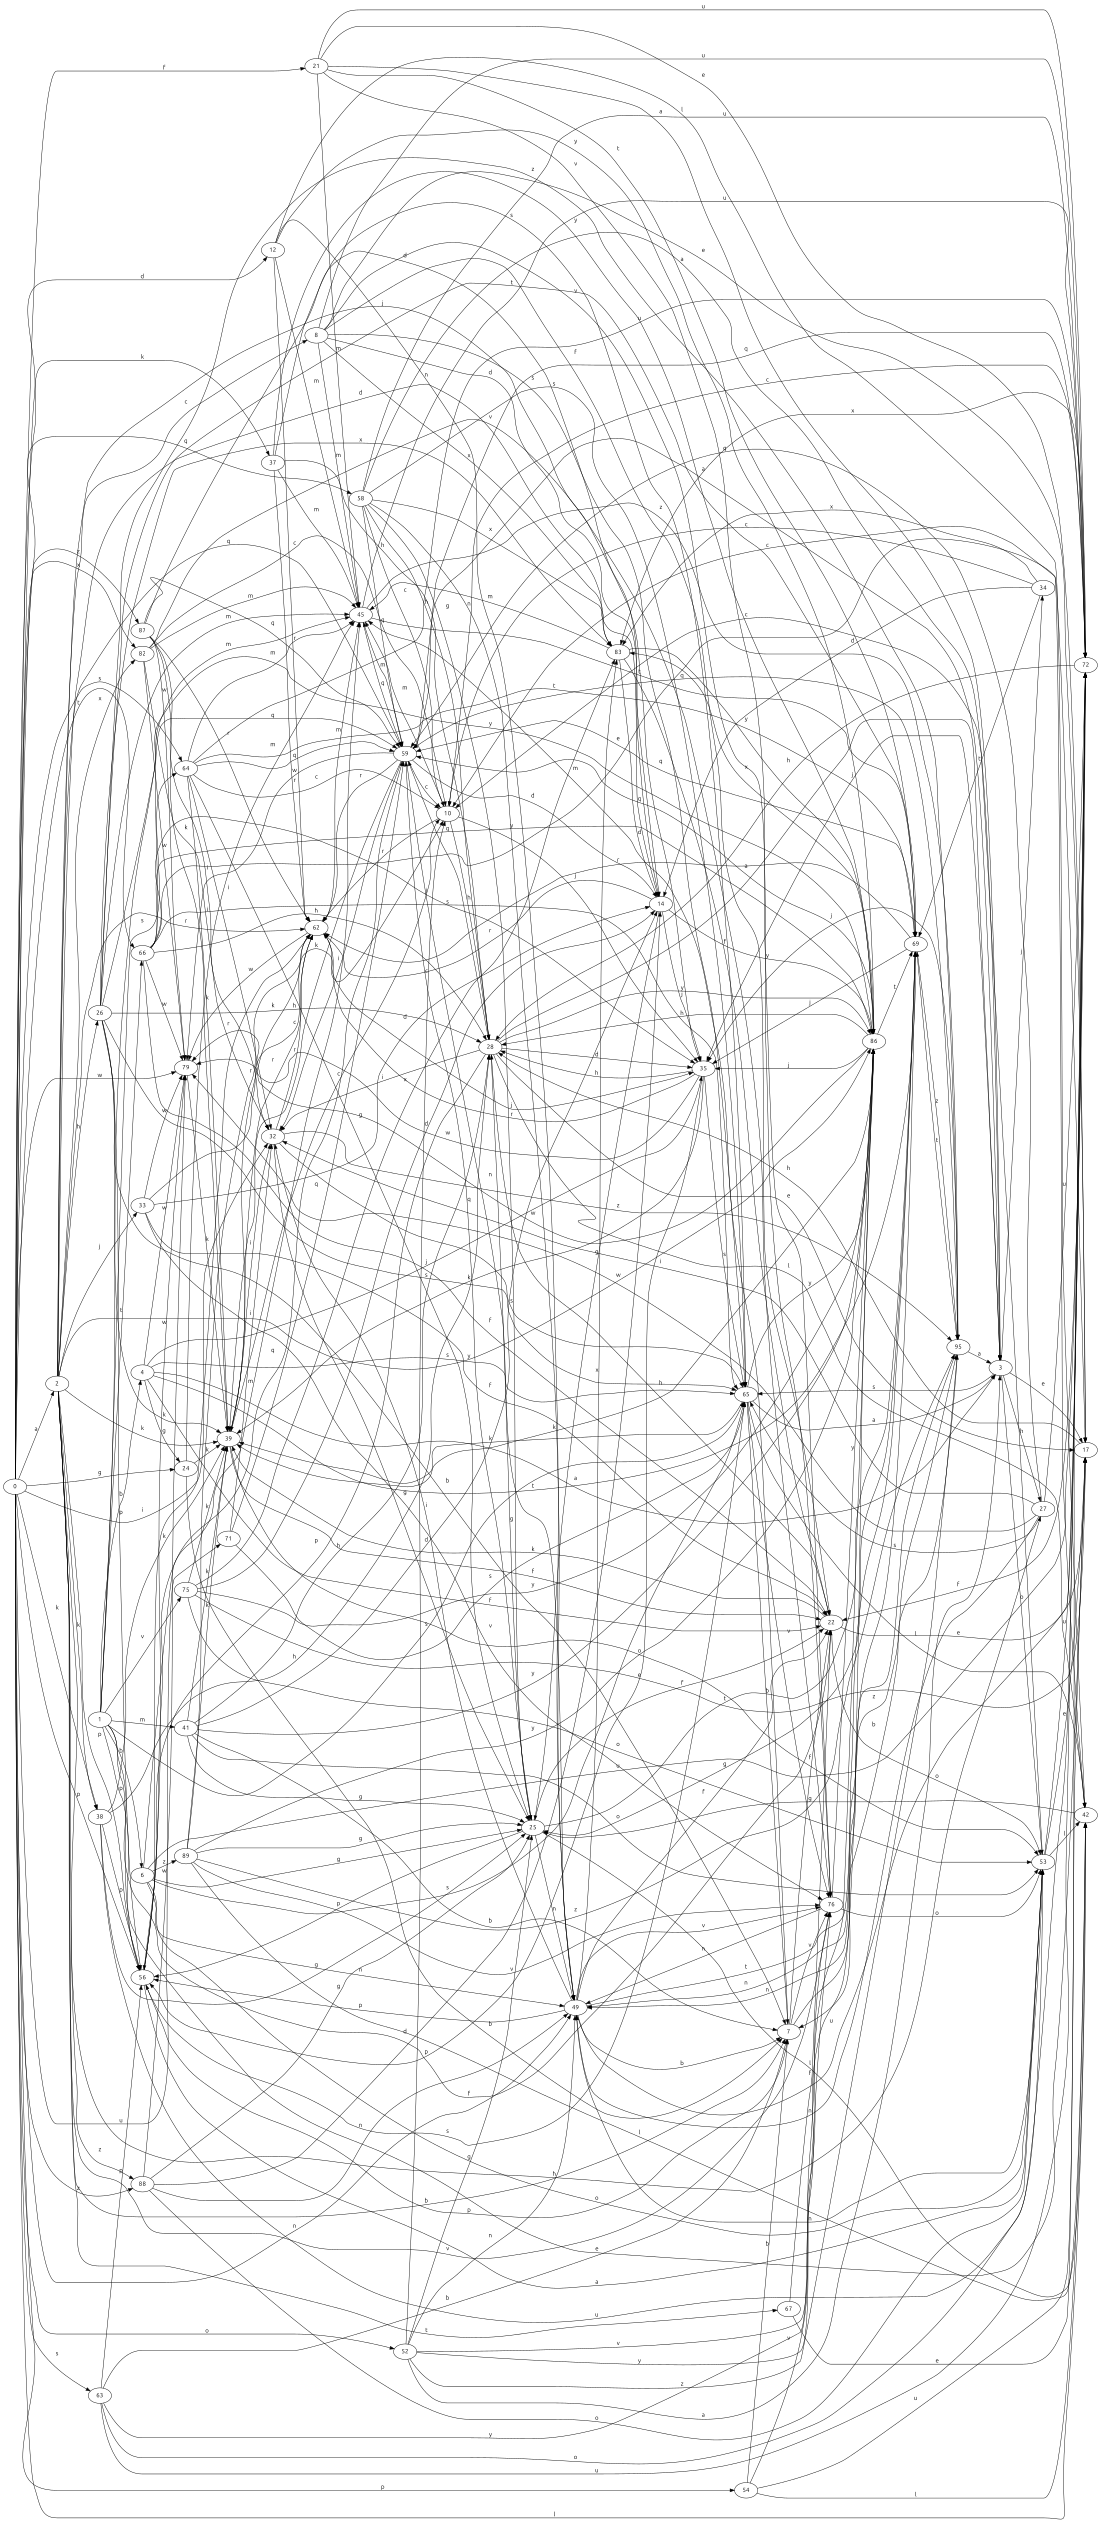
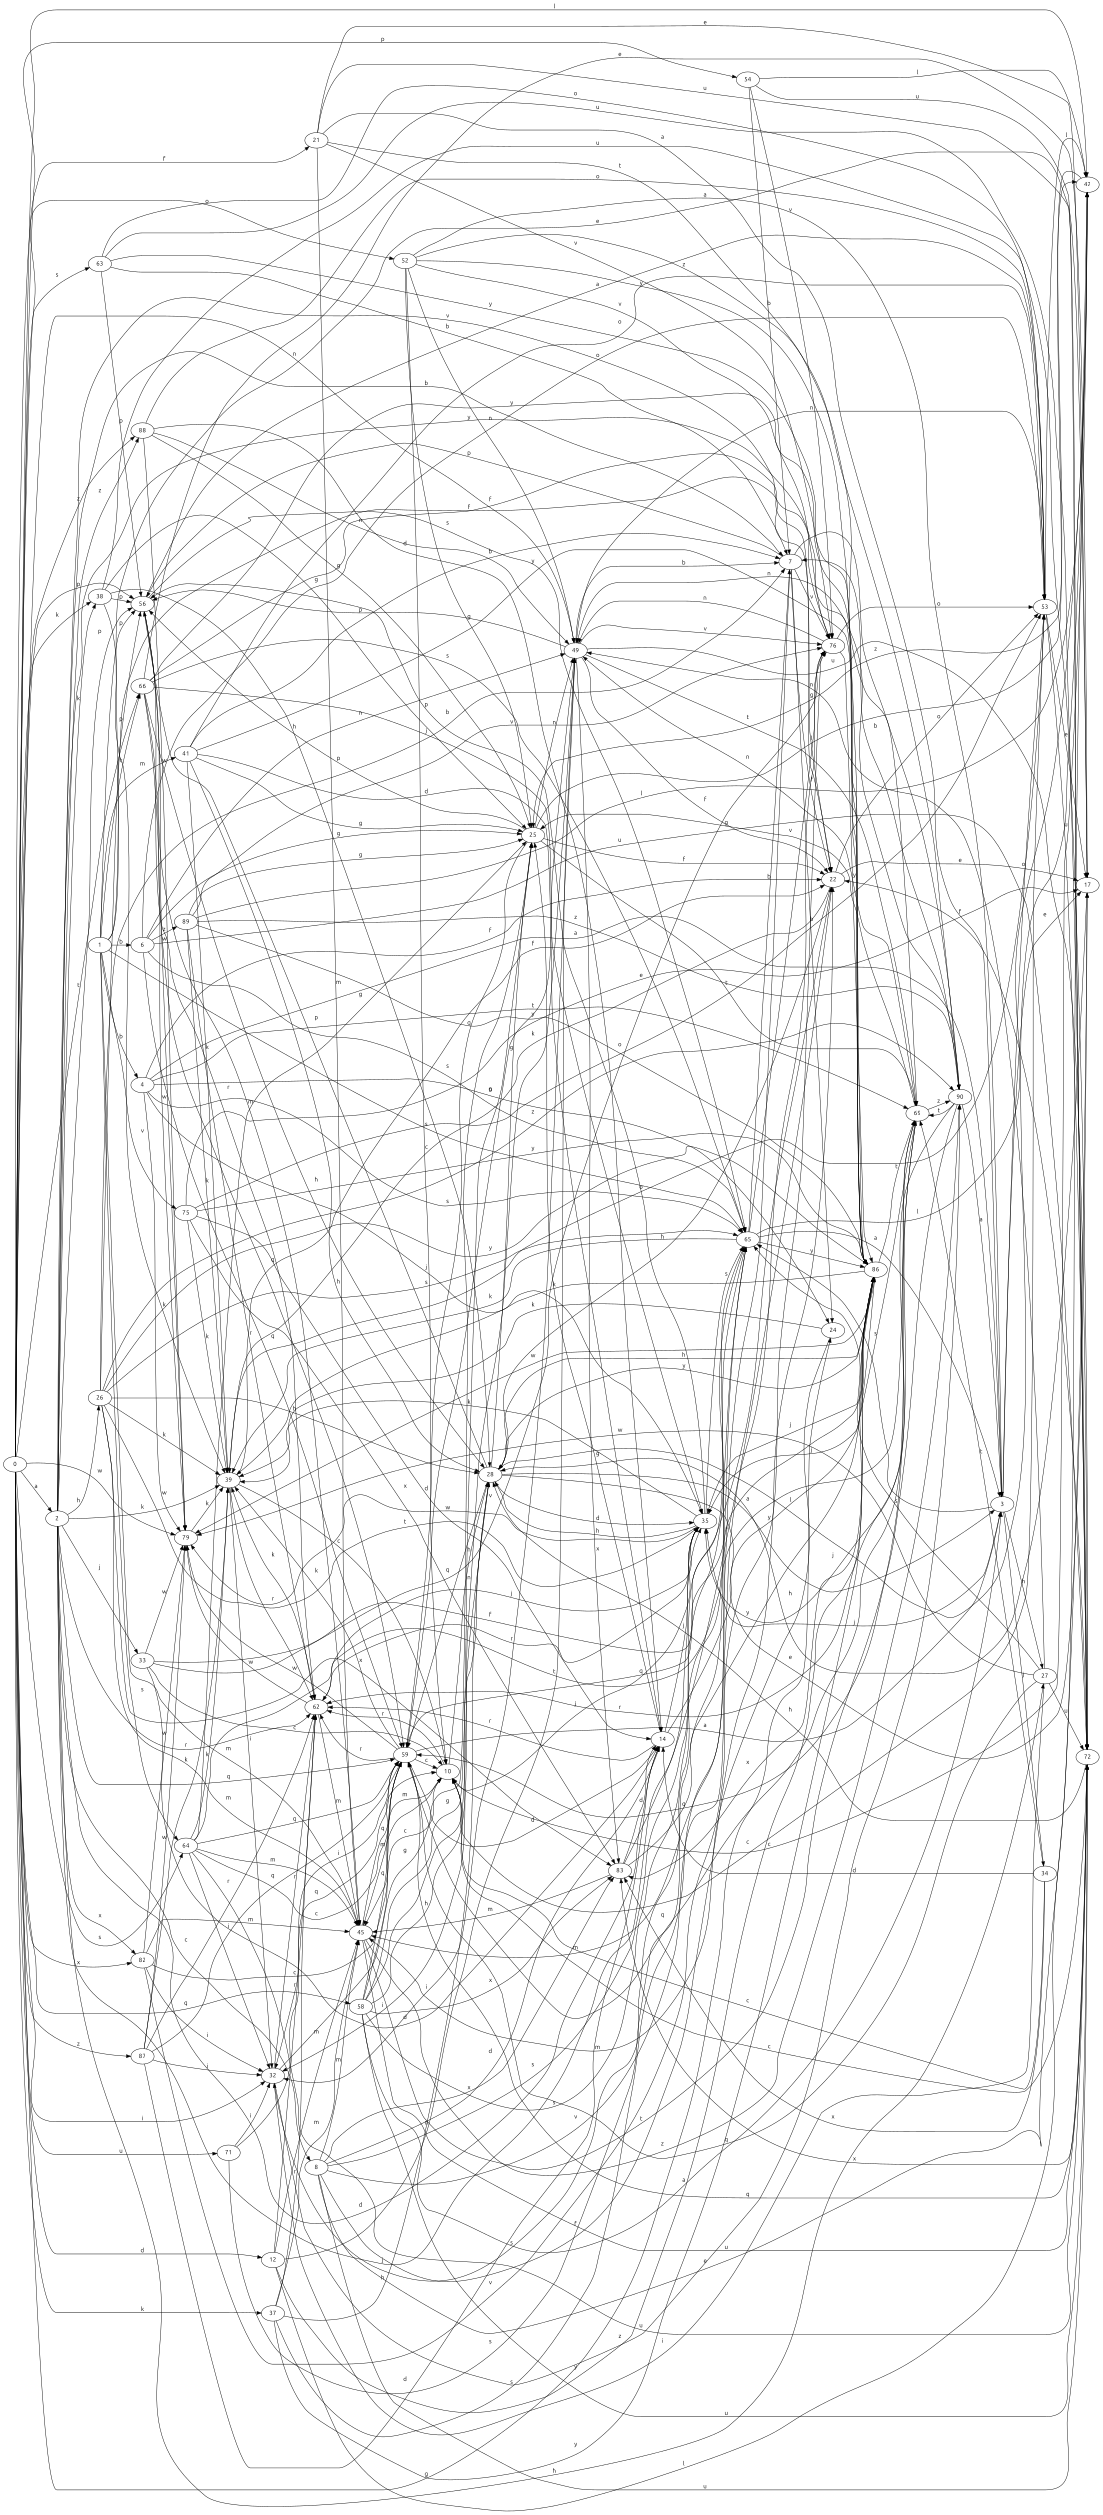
(534, 288) -> (351, 1547)
(958, 1347) -> (960, 1097)
(393, 1888) -> (813, 963)
(789, 2309) -> none
